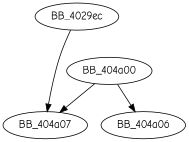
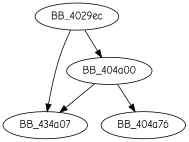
none -> (91, 41)
(45, 125) -> (45, 125)
(143, 125) -> (143, 125)
